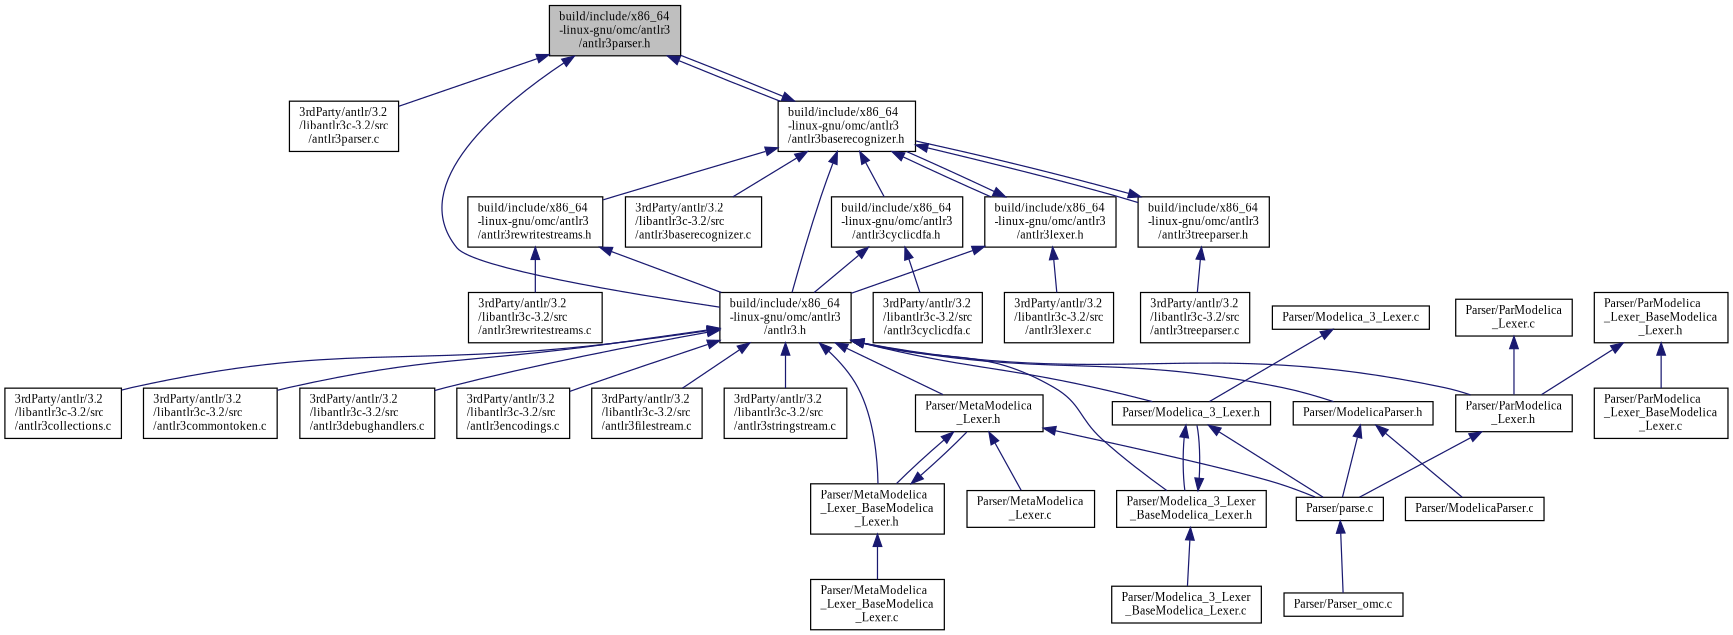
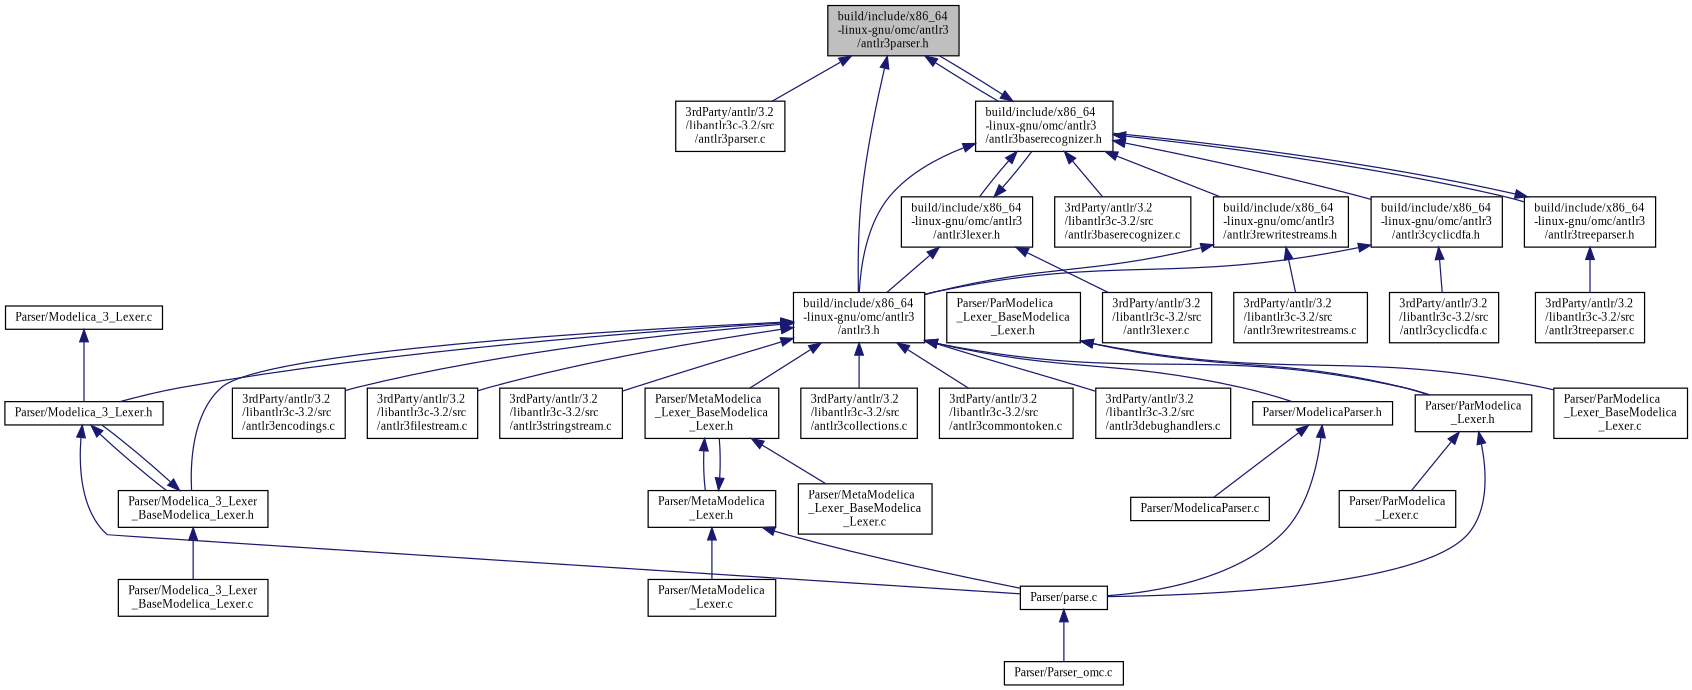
(895, 371) -> none
(1514, 372) -> (1432, 466)
